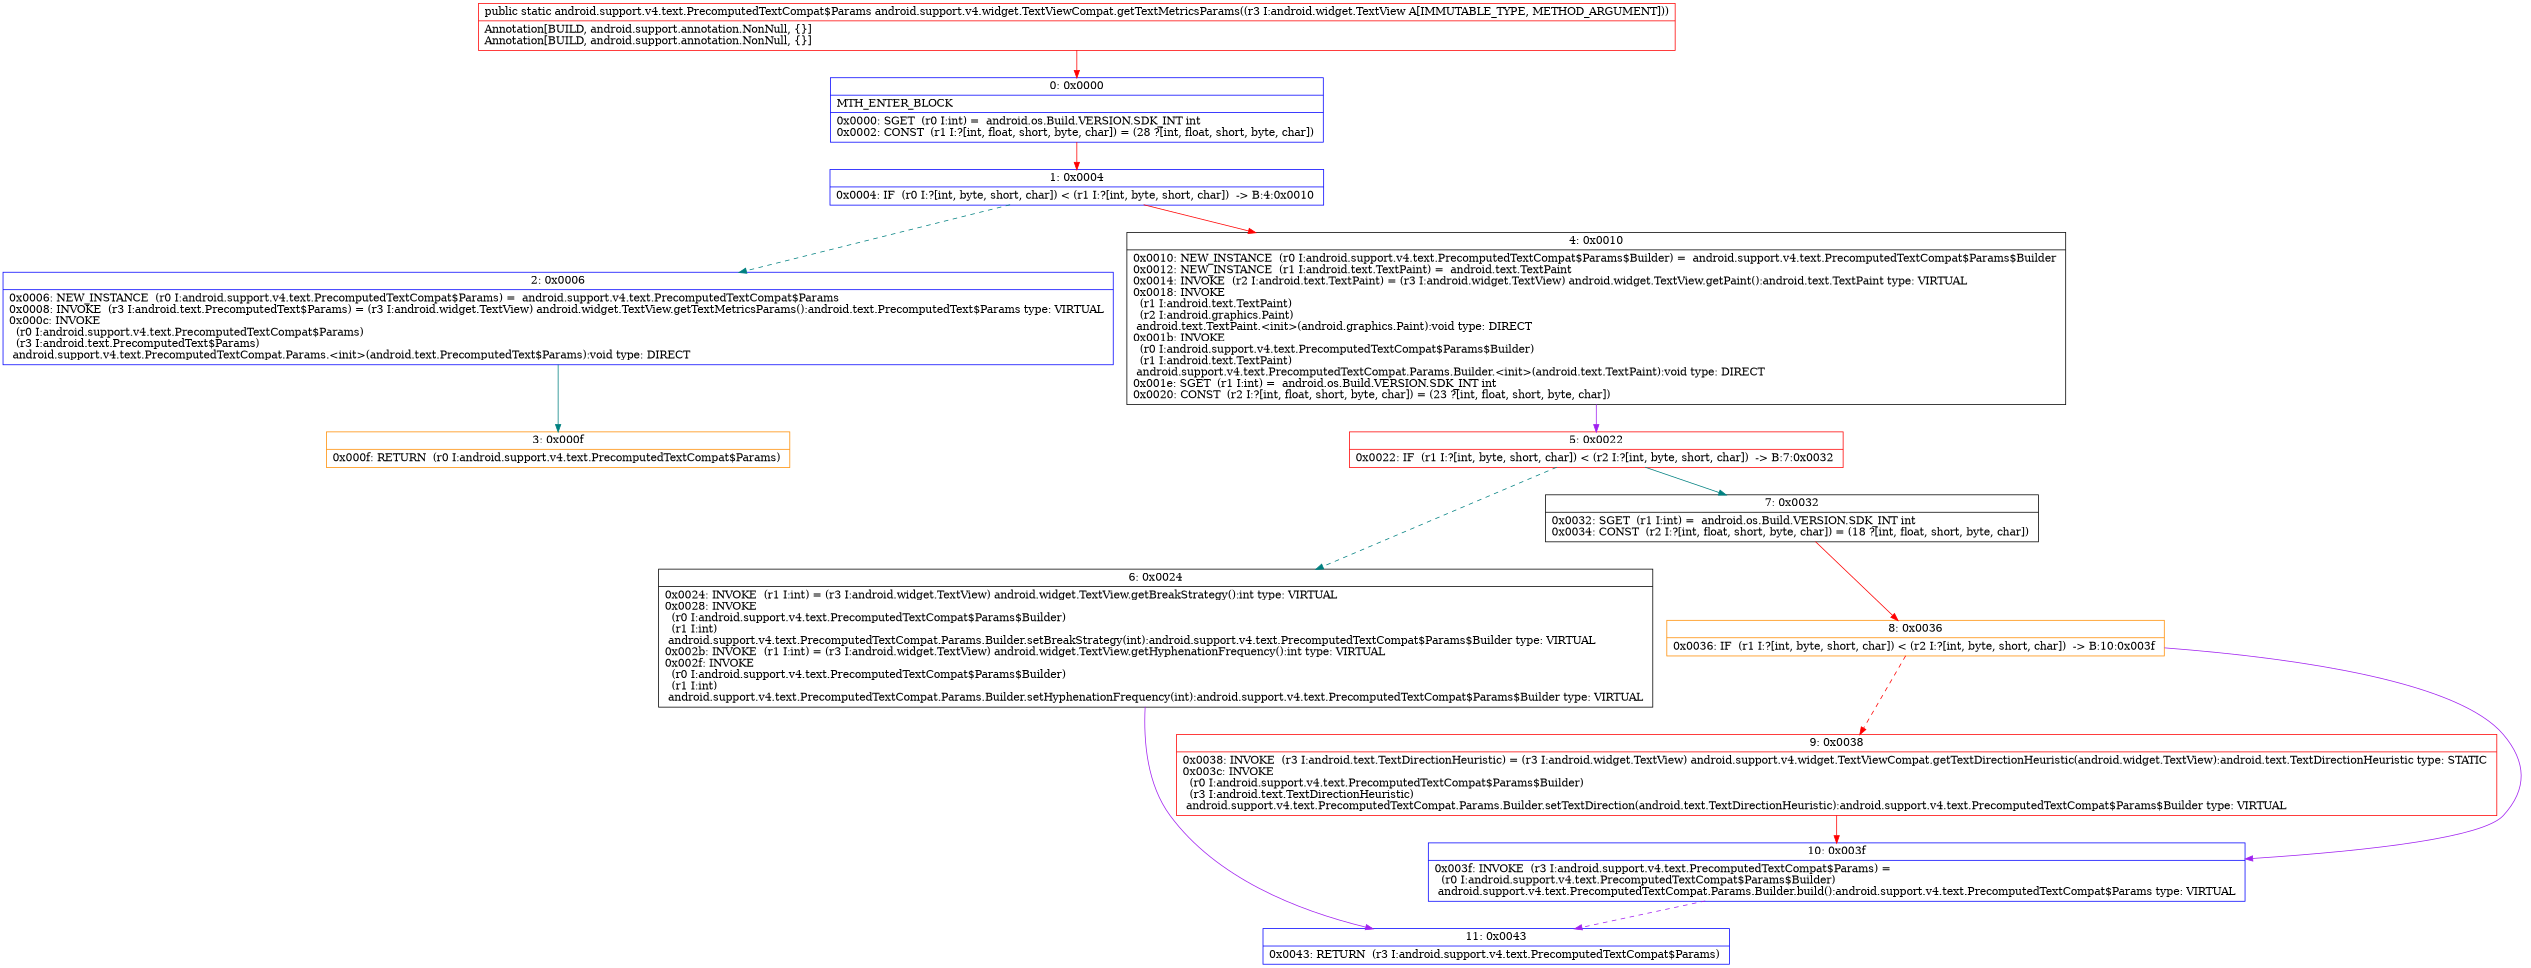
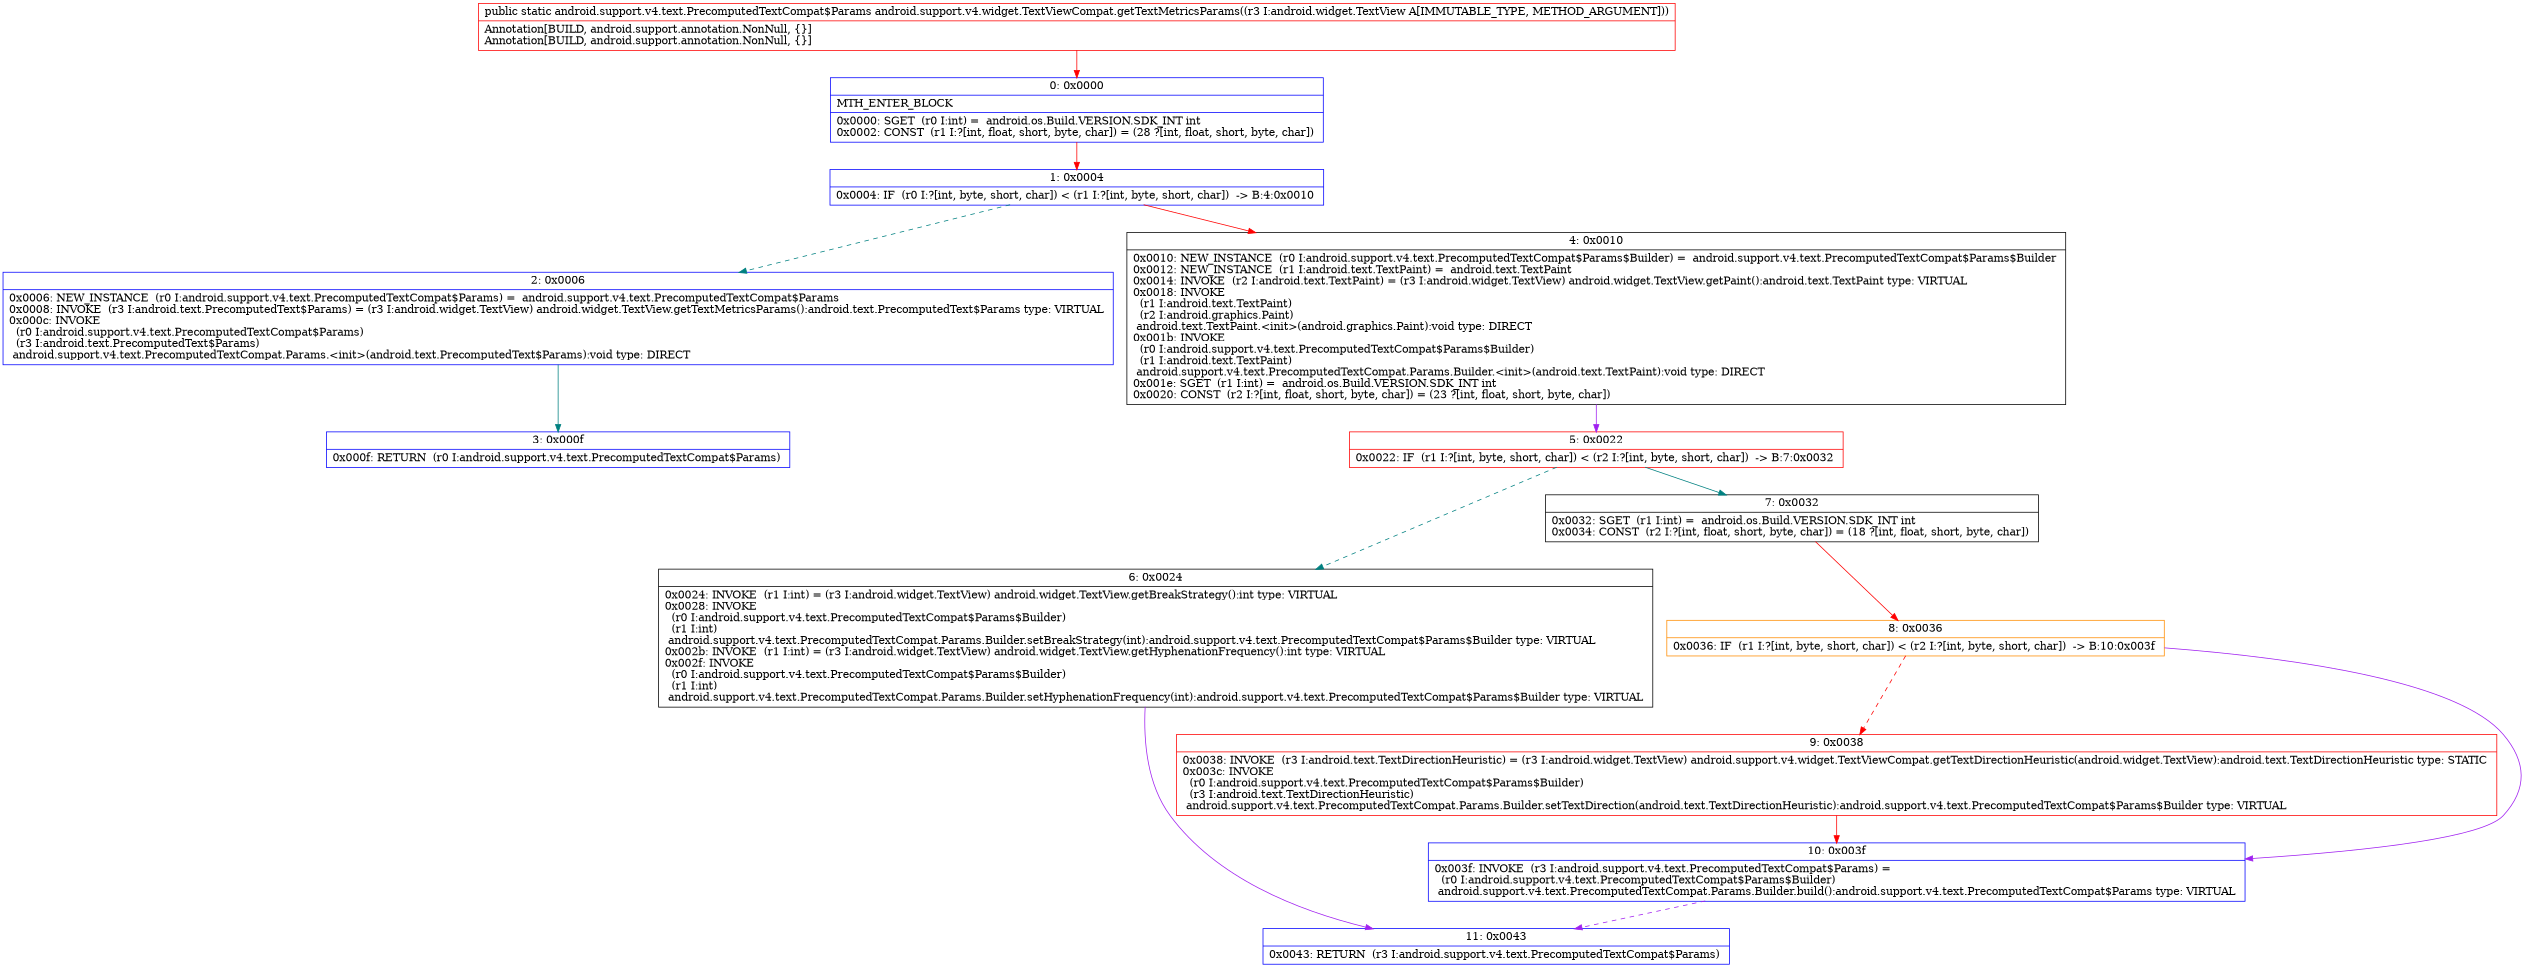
(558, 450) -> (558, 450)
